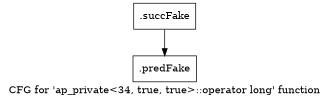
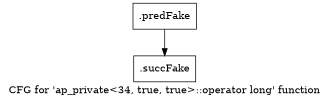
(165, 39) -> (165, 39)
